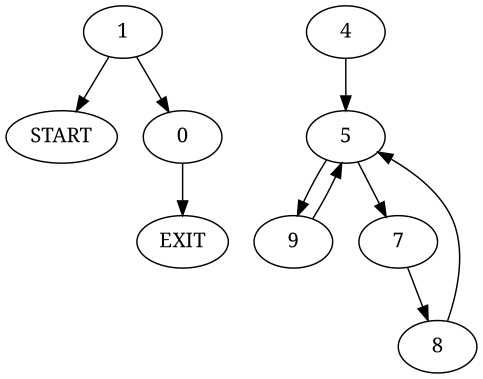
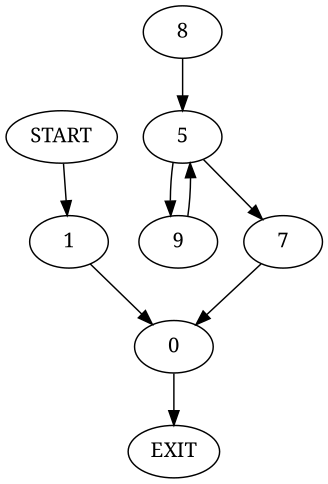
(346, 32) -> none
(97, 77) -> (65, 182)
(415, 287) -> (234, 289)
